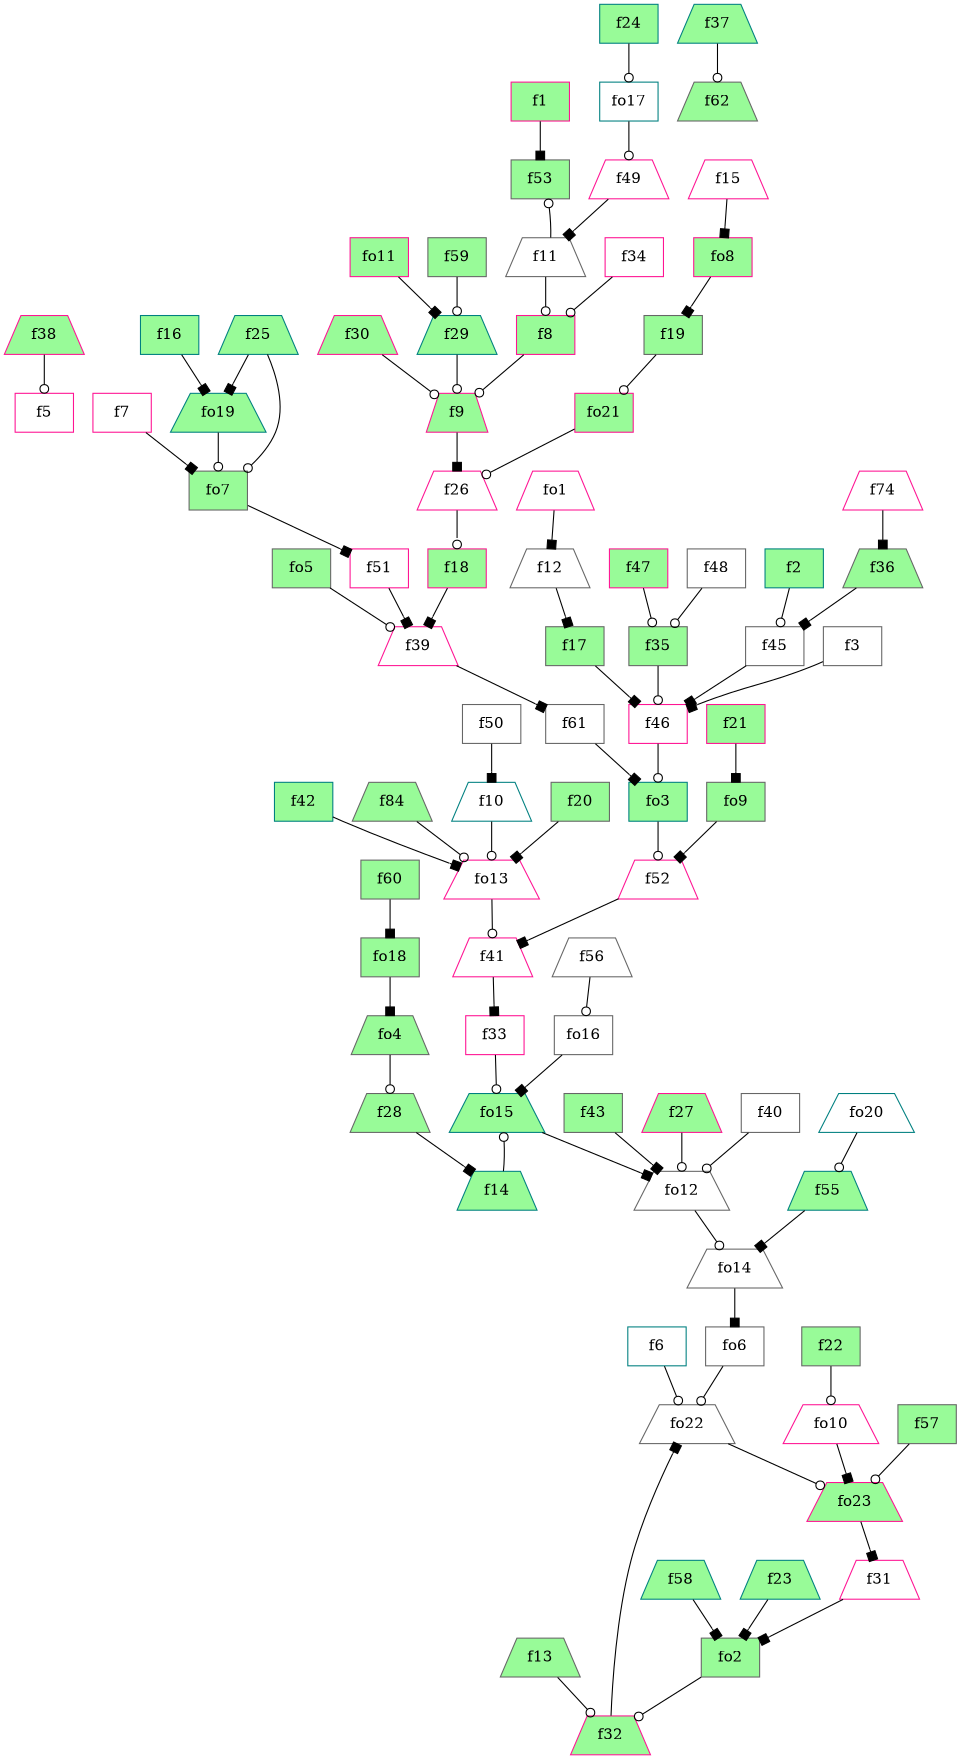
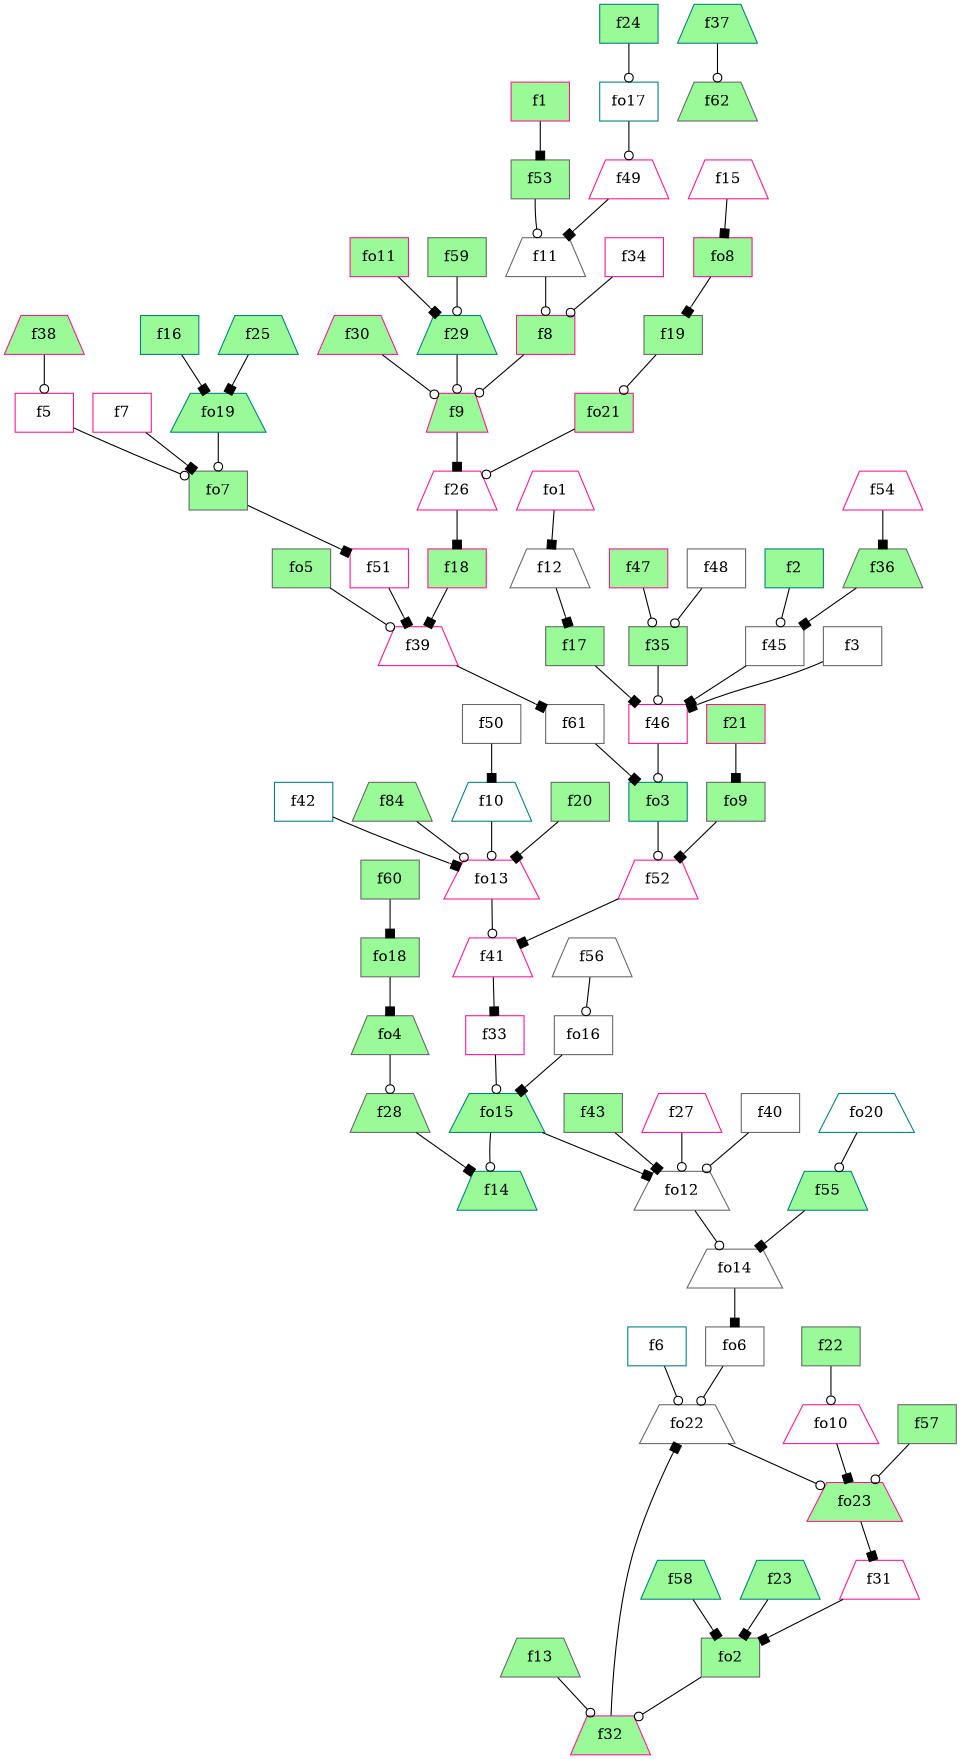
(551, 223) -> (535, 214)
(280, 413) -> (127, 451)
(883, 491) -> (883, 491)
(457, 524) -> (457, 524)
(304, 802) -> (304, 802)
(682, 1113) -> (682, 1113)
(504, 1156) -> (490, 1148)
